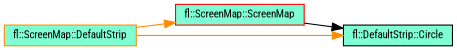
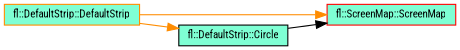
(318, 25) -> (302, 26)
(70, 35) -> (72, 15)
